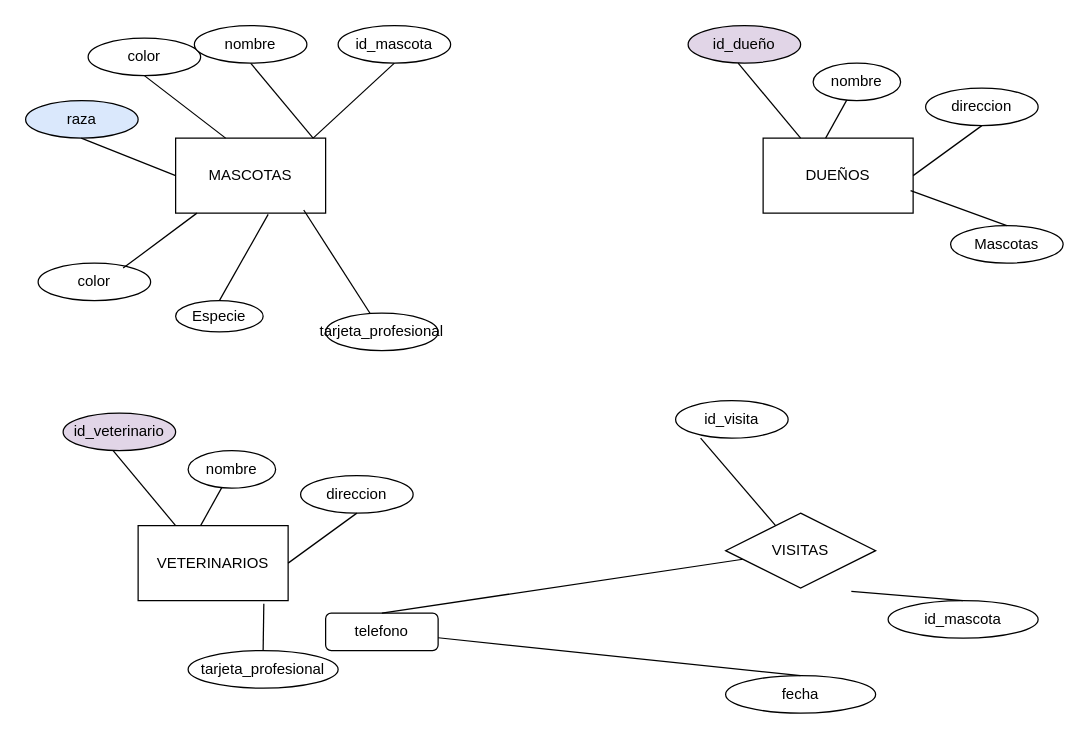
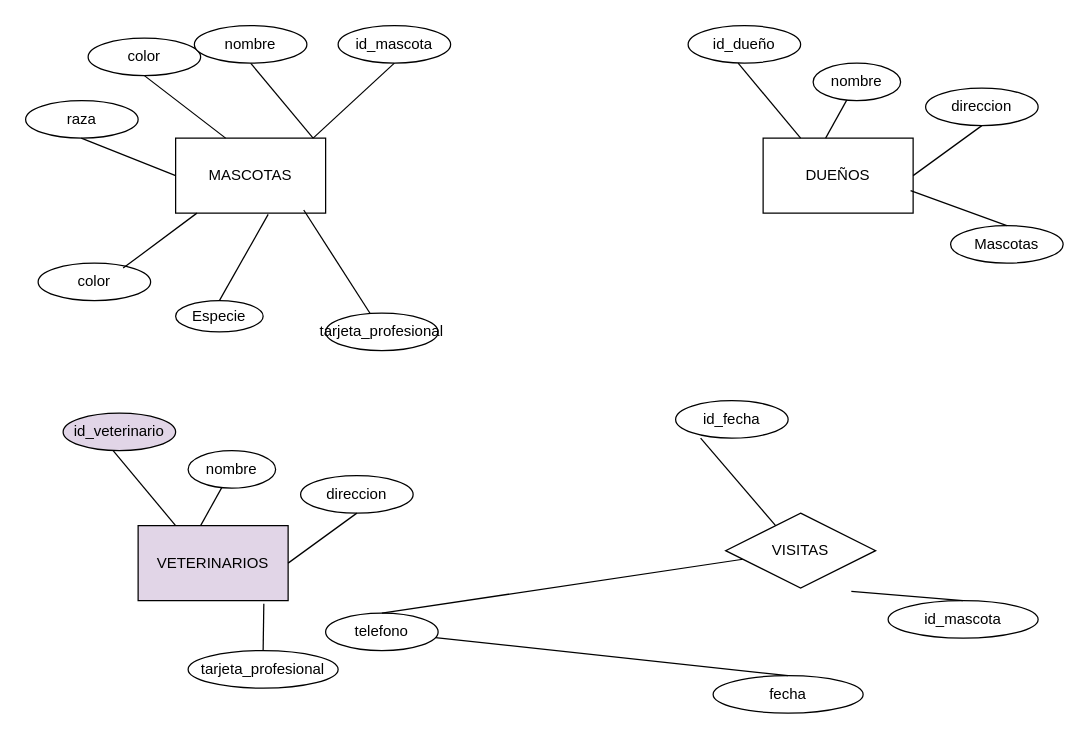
(744, 44) -> (744, 44)
(82, 119) -> (82, 119)
(732, 419) -> (732, 419)
(213, 563) -> (213, 563)
(382, 632) -> (382, 632)
(801, 694) -> (788, 694)
